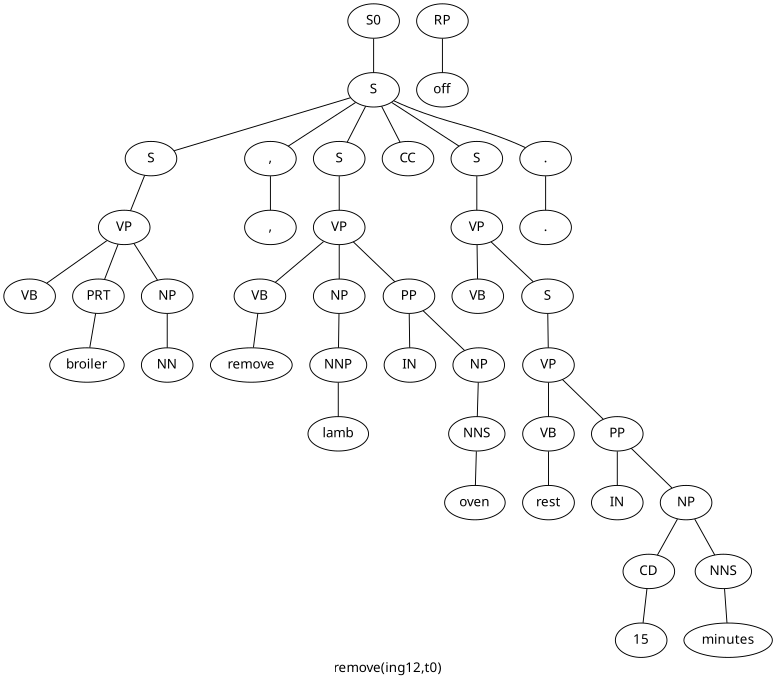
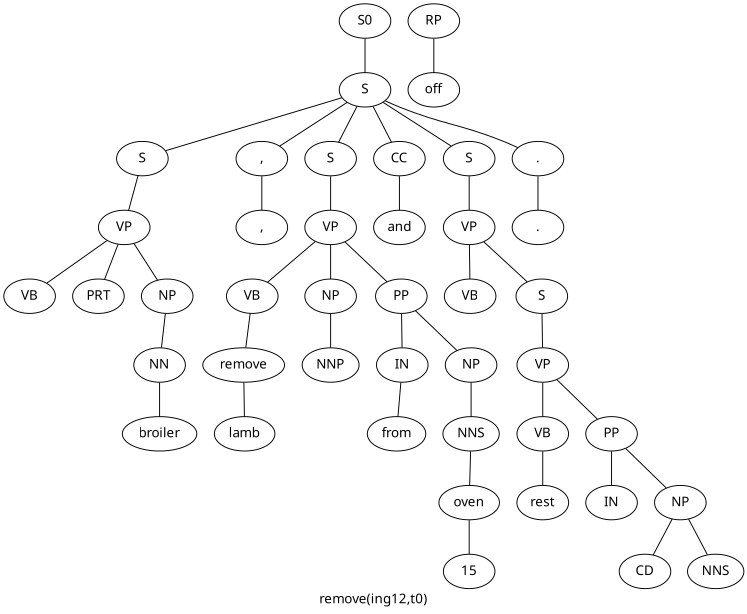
none -> (399, 227)
(93, 330) -> (160, 400)
(338, 400) -> (244, 400)
none -> (397, 434)
(645, 606) -> (469, 537)
(728, 640) -> none
